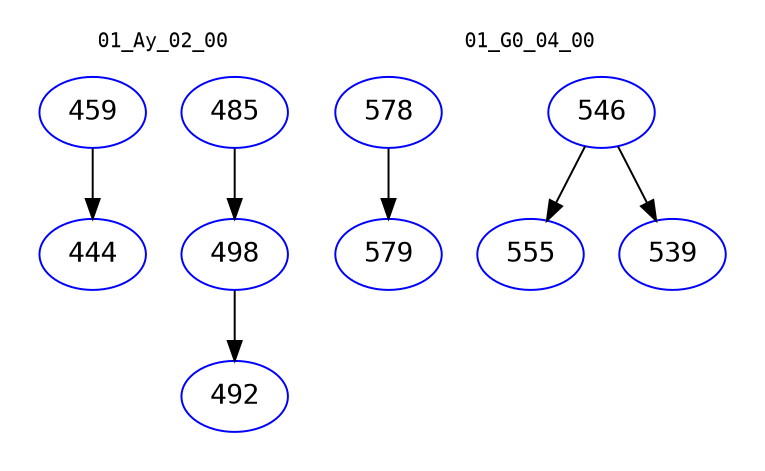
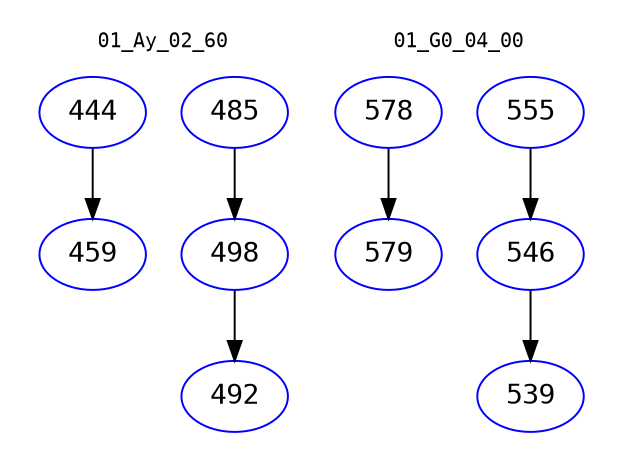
(164, 42) -> (164, 42)
(93, 174) -> (93, 174)
(571, 175) -> (531, 174)
